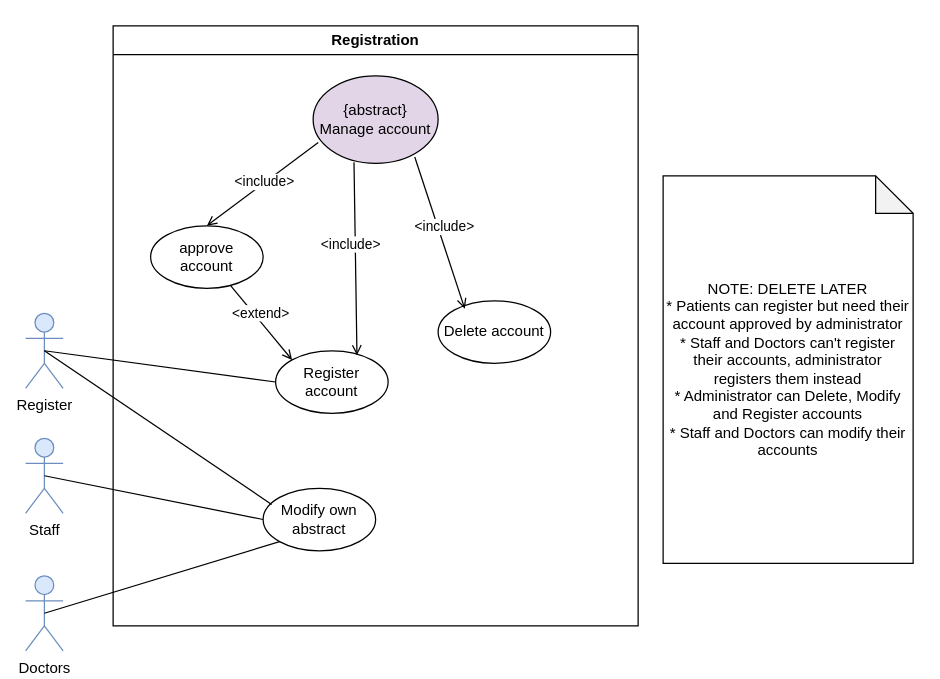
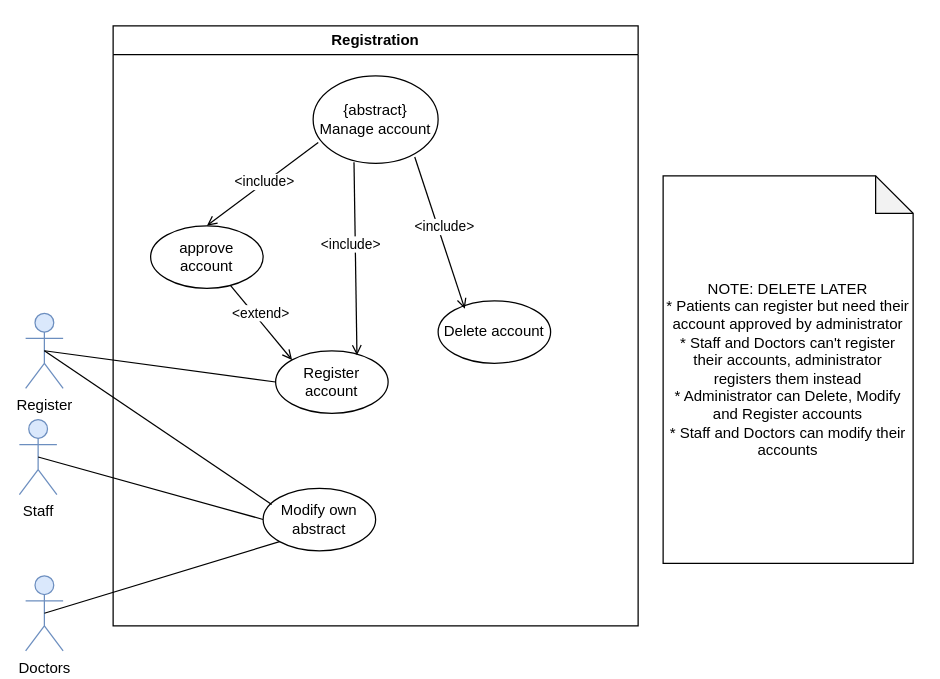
(376, 119) -> (376, 119)
(44, 476) -> (38, 457)
